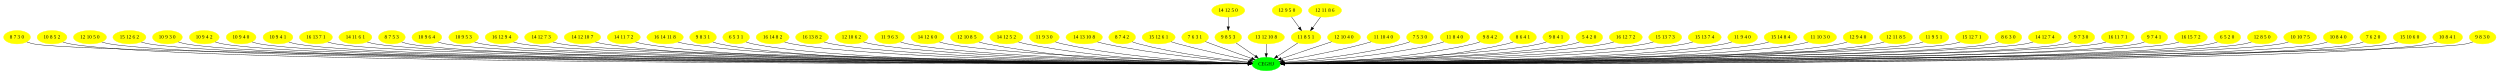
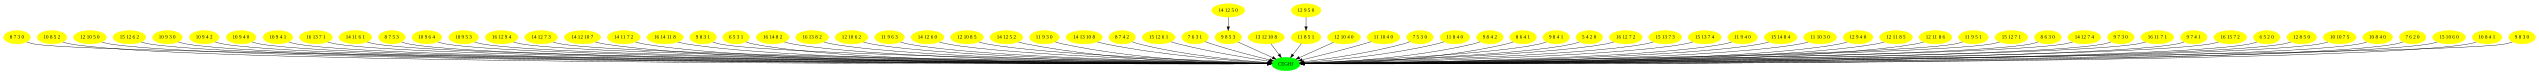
(1317, 22) -> (1614, 62)
